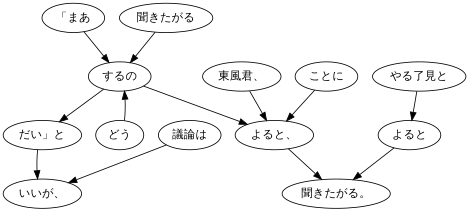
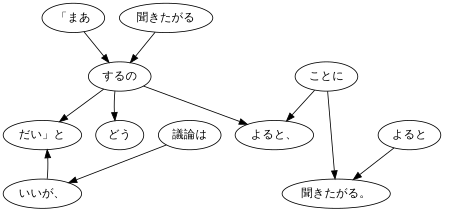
(242, 77) -> none
(419, 77) -> none
(125, 110) -> (114, 102)
(37, 160) -> (48, 168)
(302, 161) -> (331, 131)
